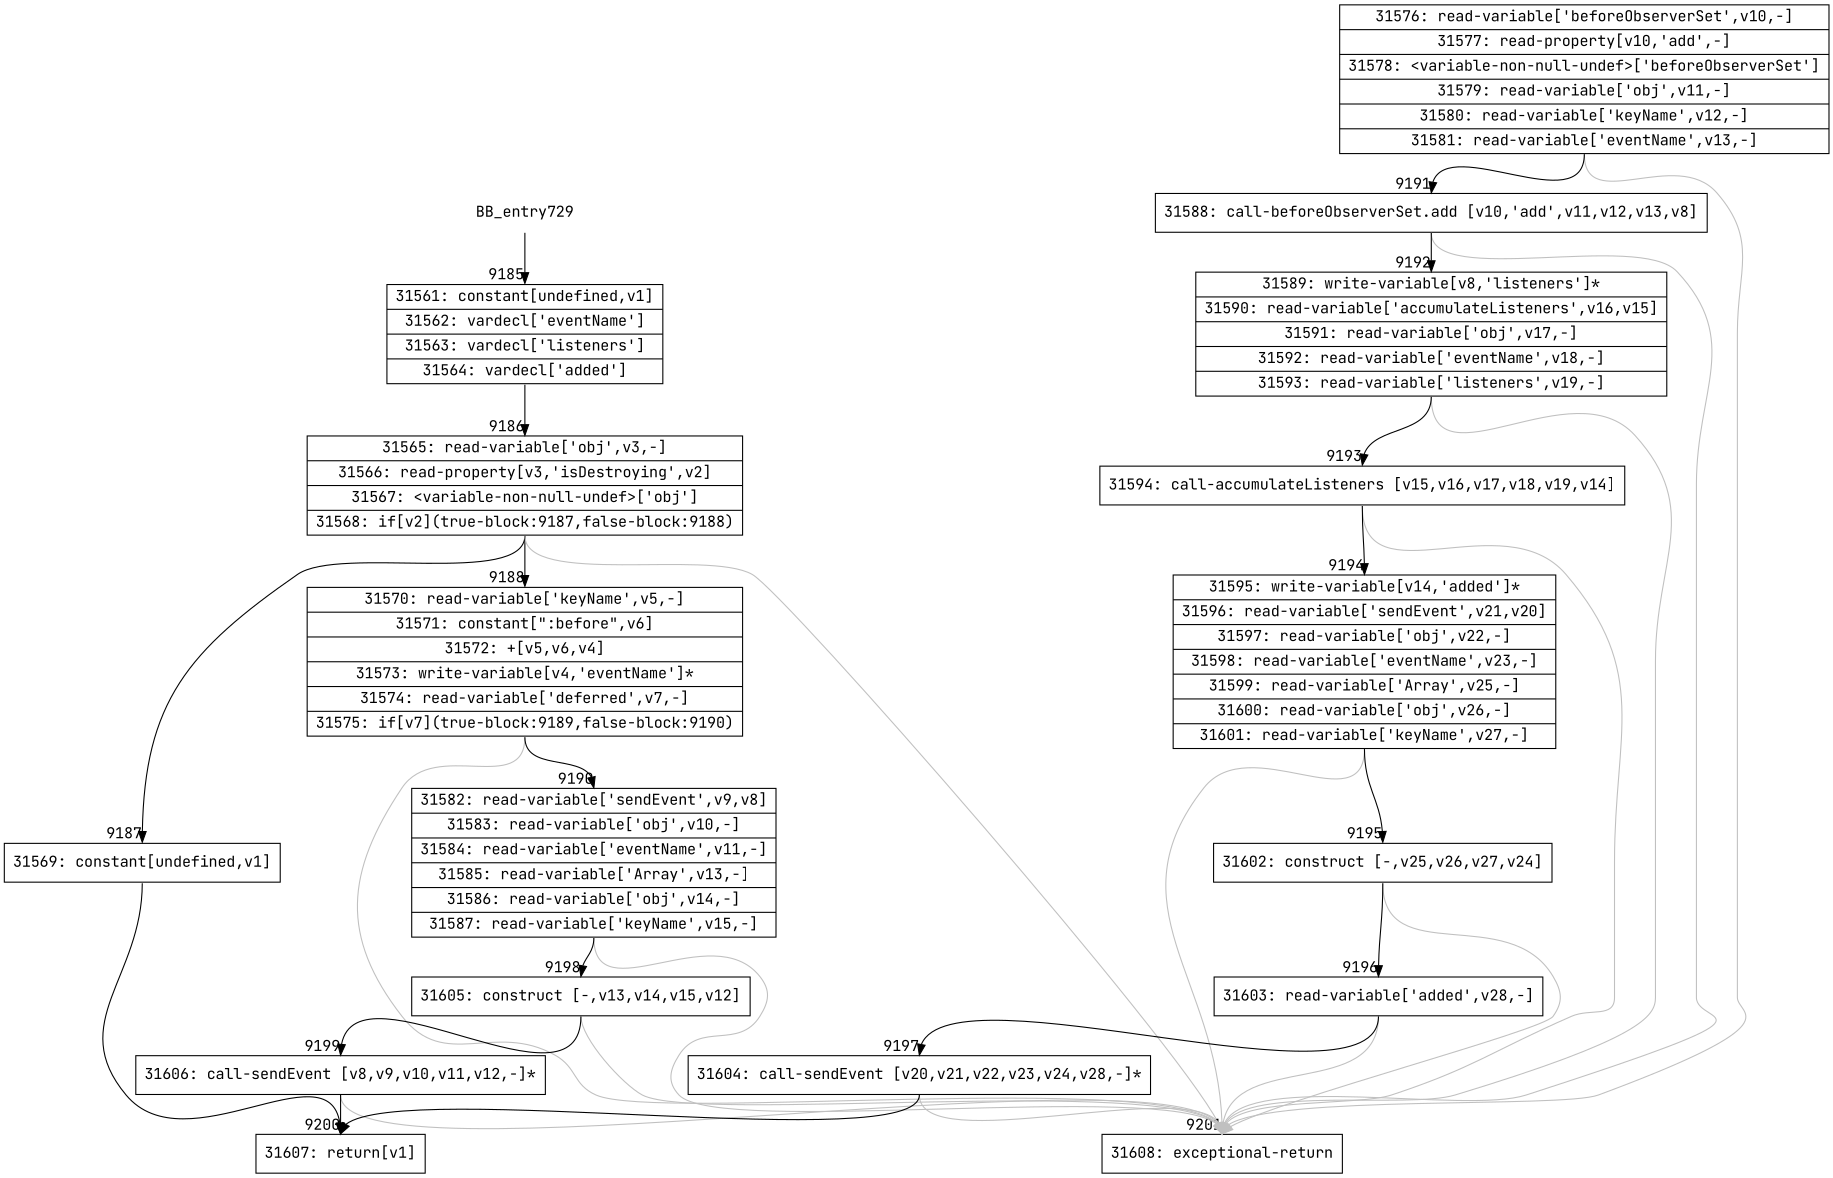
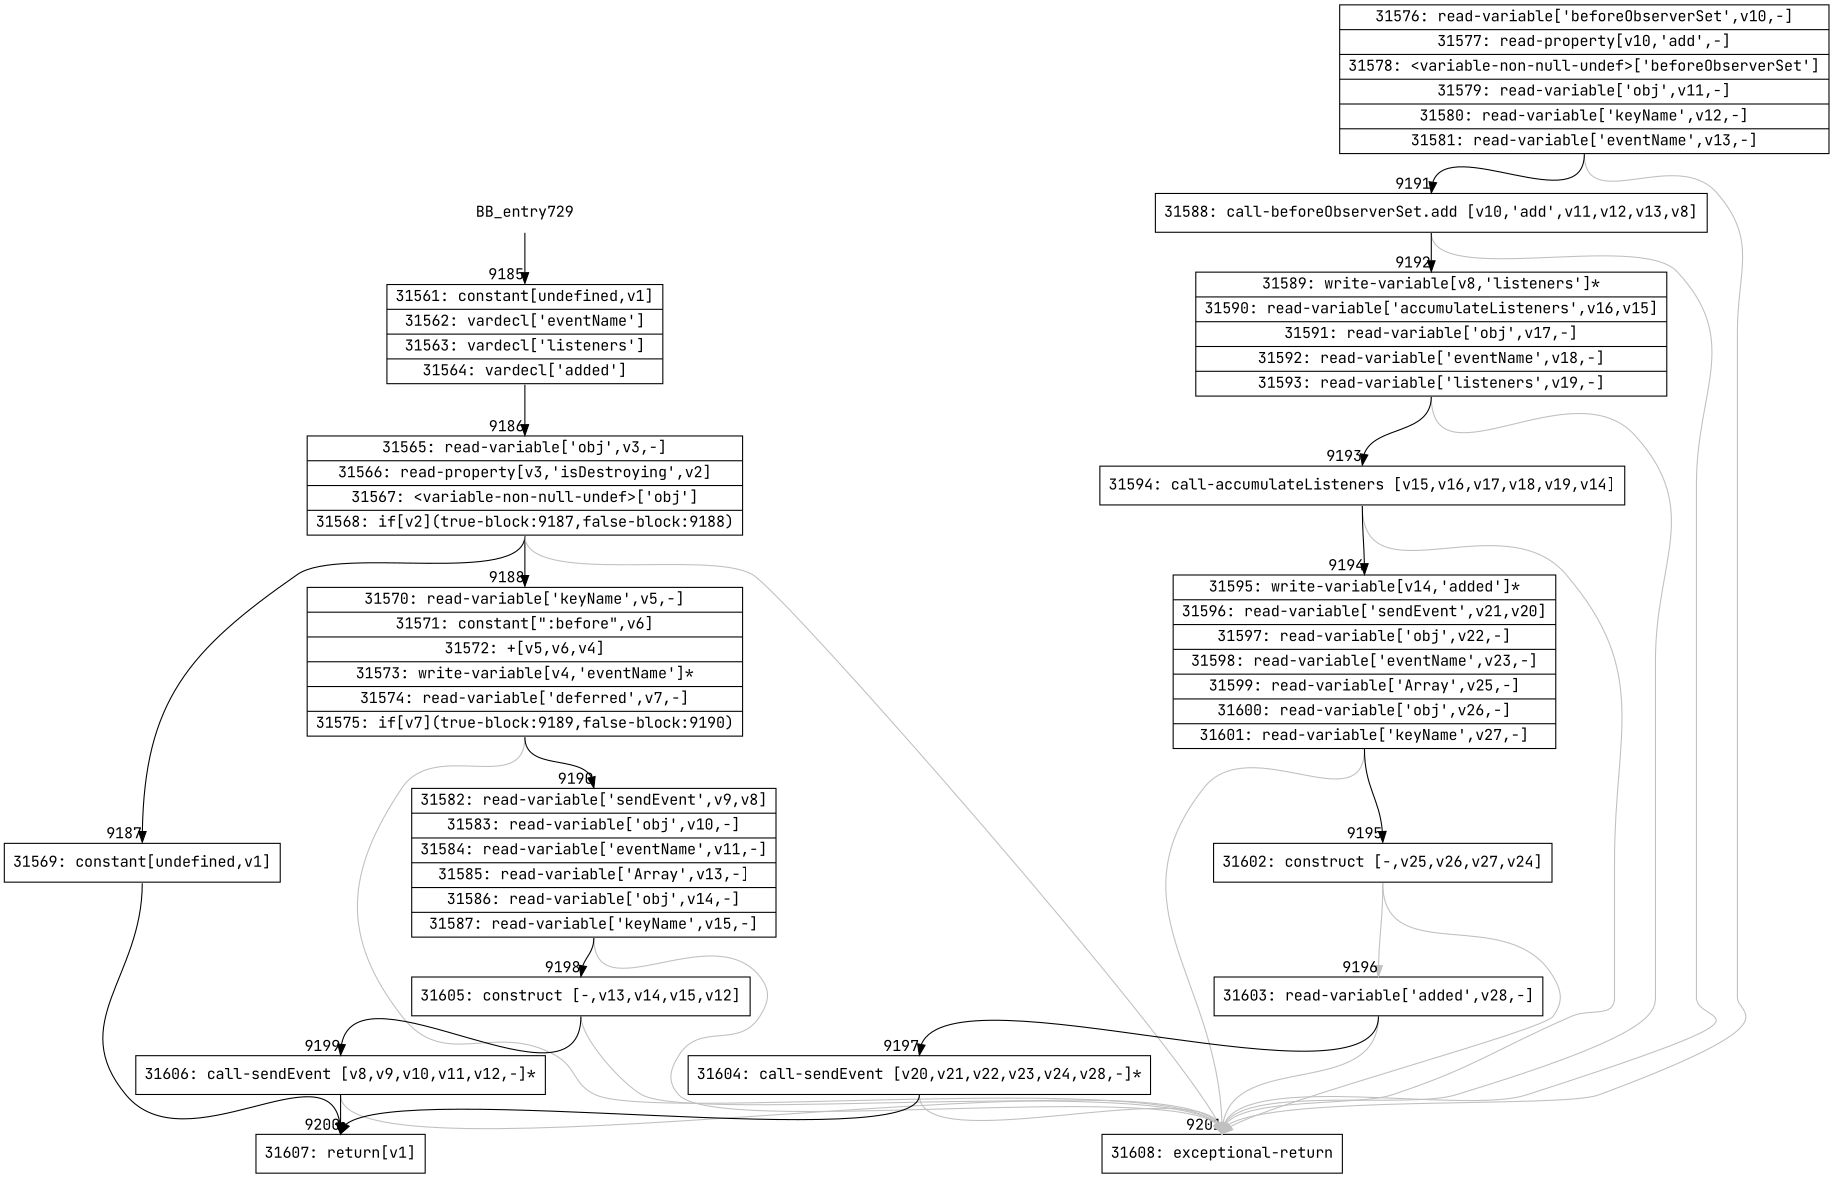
(1381, 924) -> (1381, 924)
